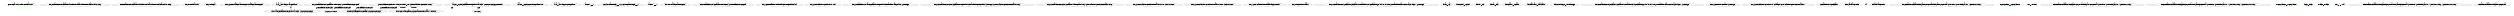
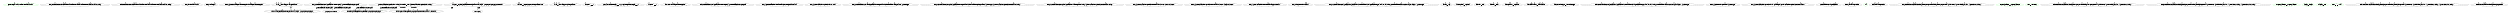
(2324, 5) -> (2322, 5)
